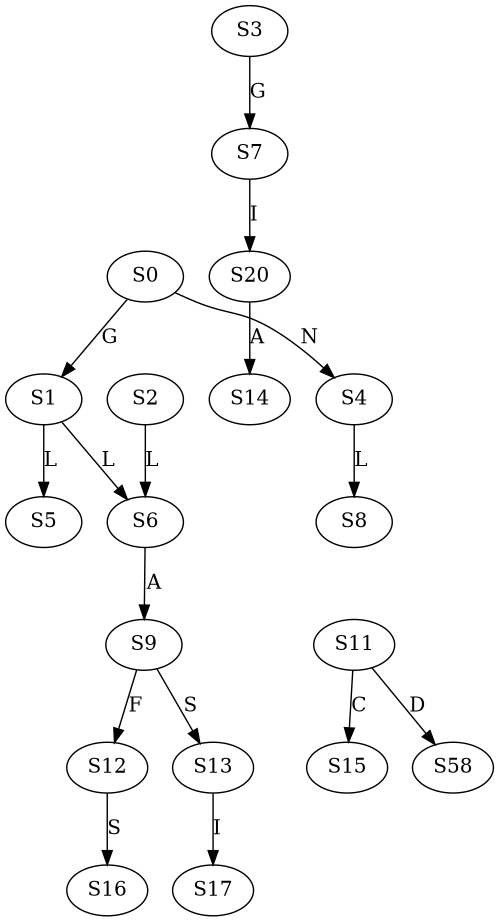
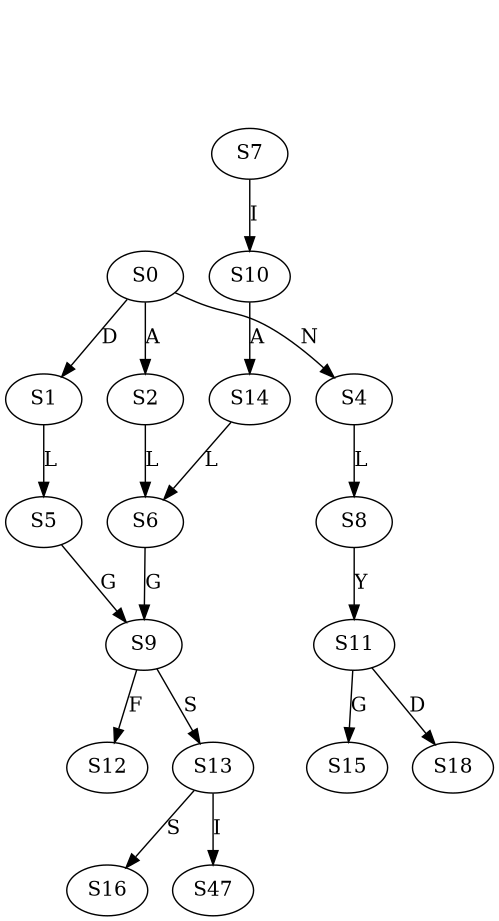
(250, 31) -> none
(250, 277) -> (250, 277)
none -> (145, 331)
(110, 338) -> (110, 338)
(90, 455) -> (202, 455)
none -> (354, 576)
none -> (89, 578)
(154, 583) -> (154, 583)
(359, 706) -> (359, 706)
(453, 768) -> (453, 768)
(107, 822) -> (165, 824)
(213, 890) -> (213, 890)
